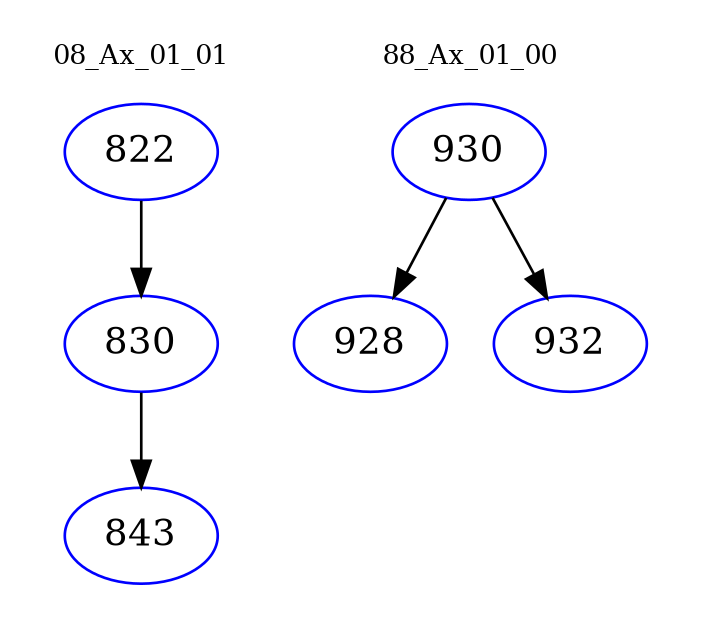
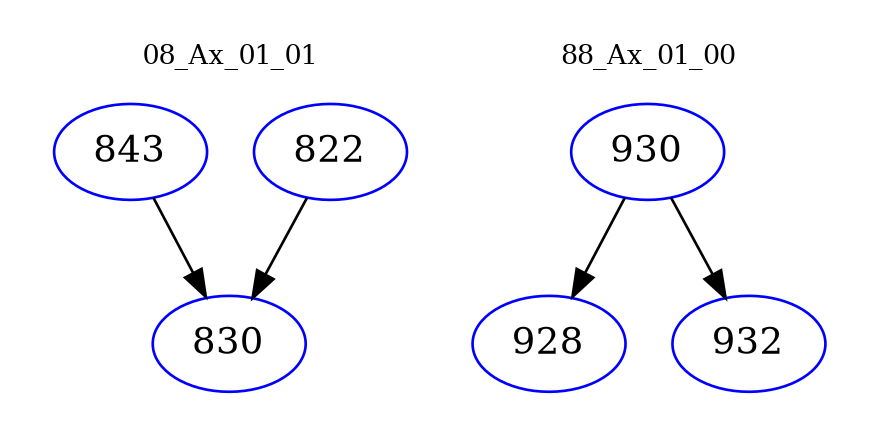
(141, 427) -> (173, 235)
